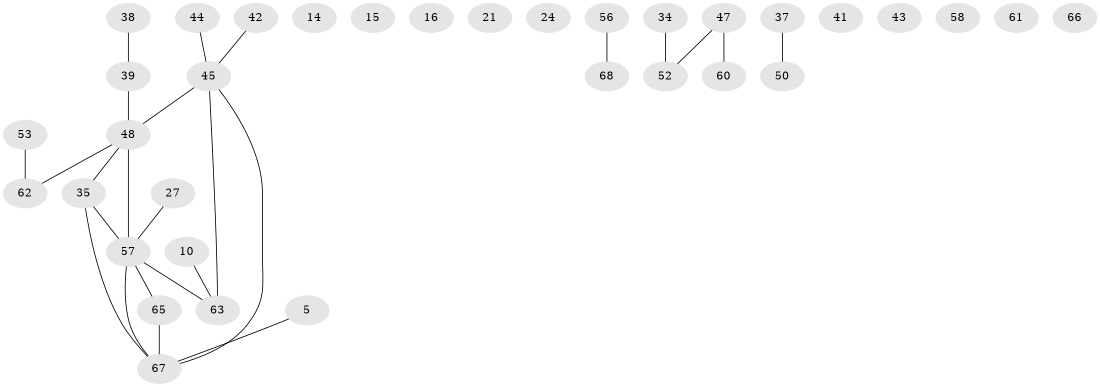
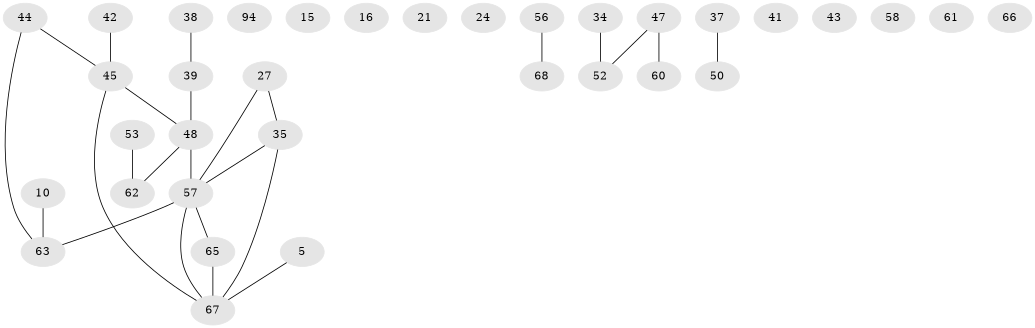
(314, 18) -> (249, 18)
(106, 164) -> (273, 106)
(214, 193) -> (5, 138)
